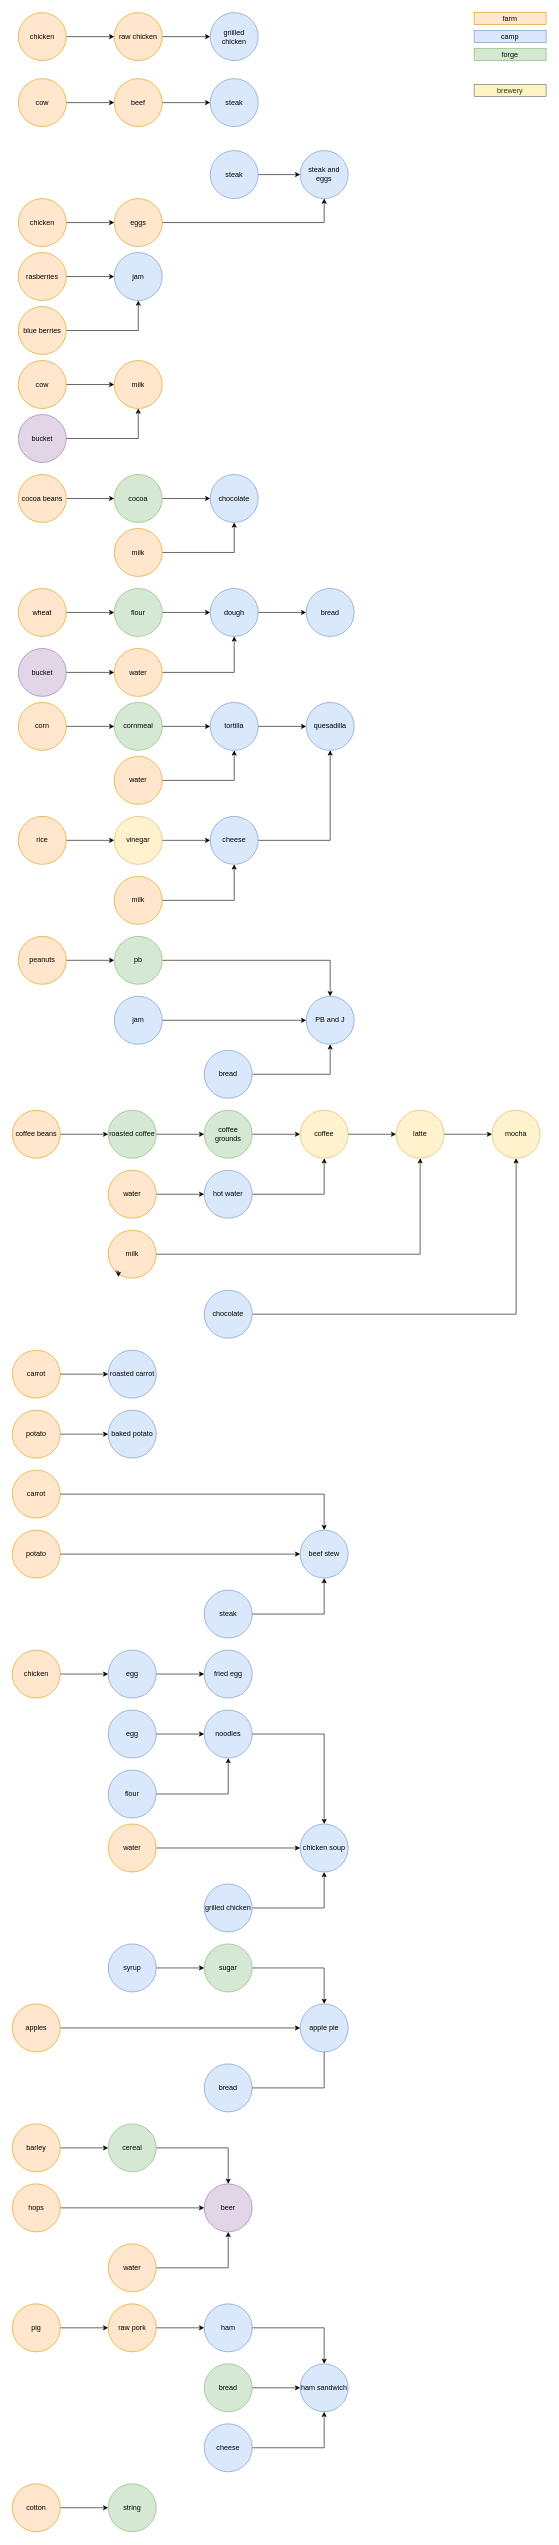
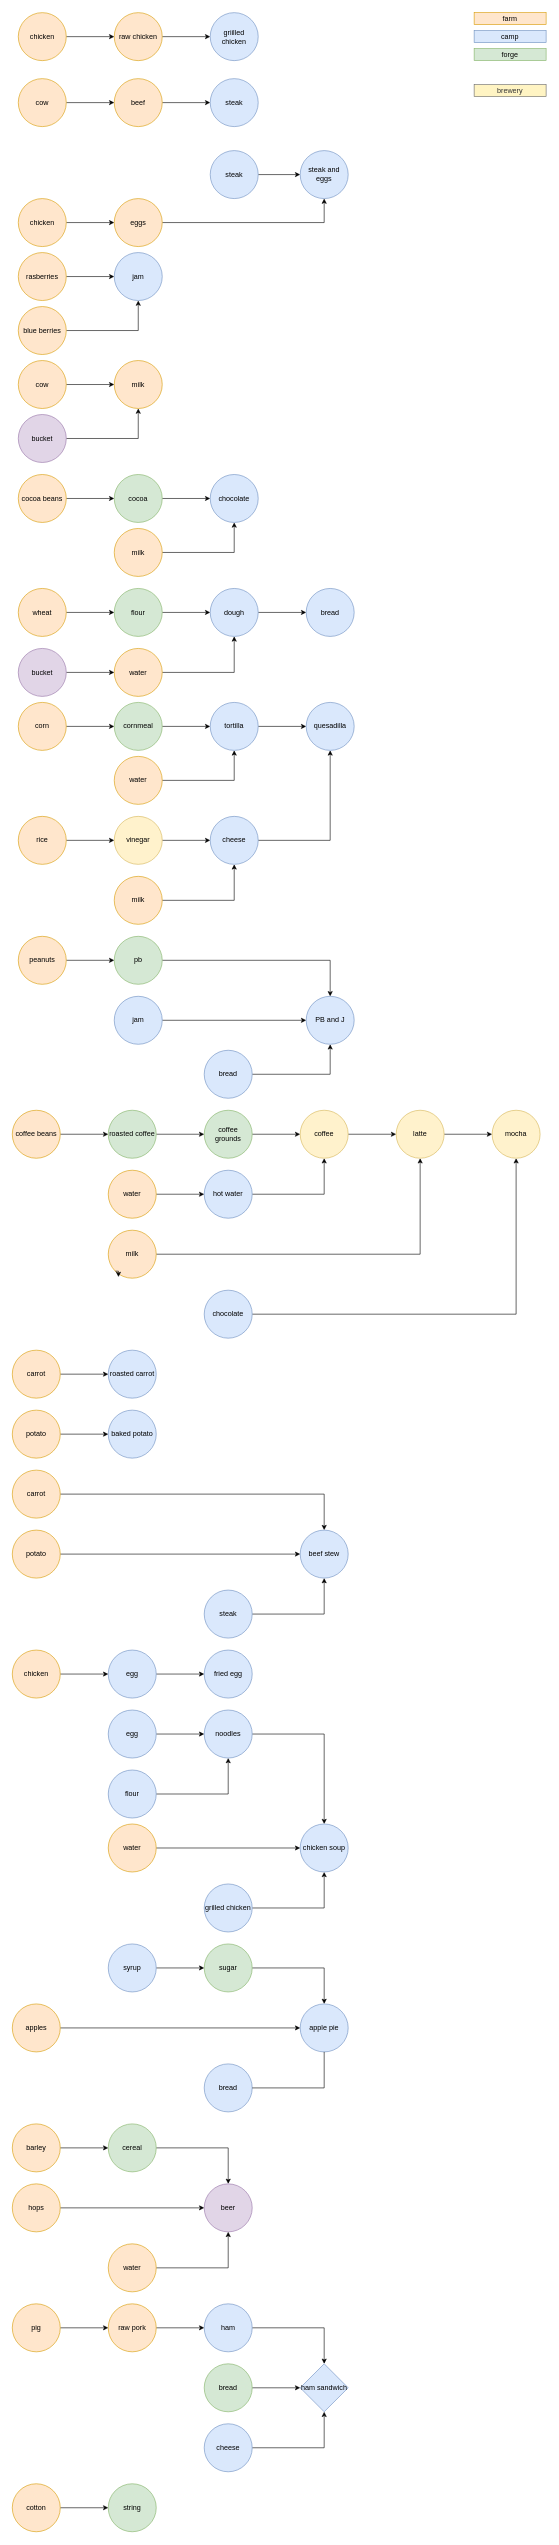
(324, 2388) -> (324, 2388)
